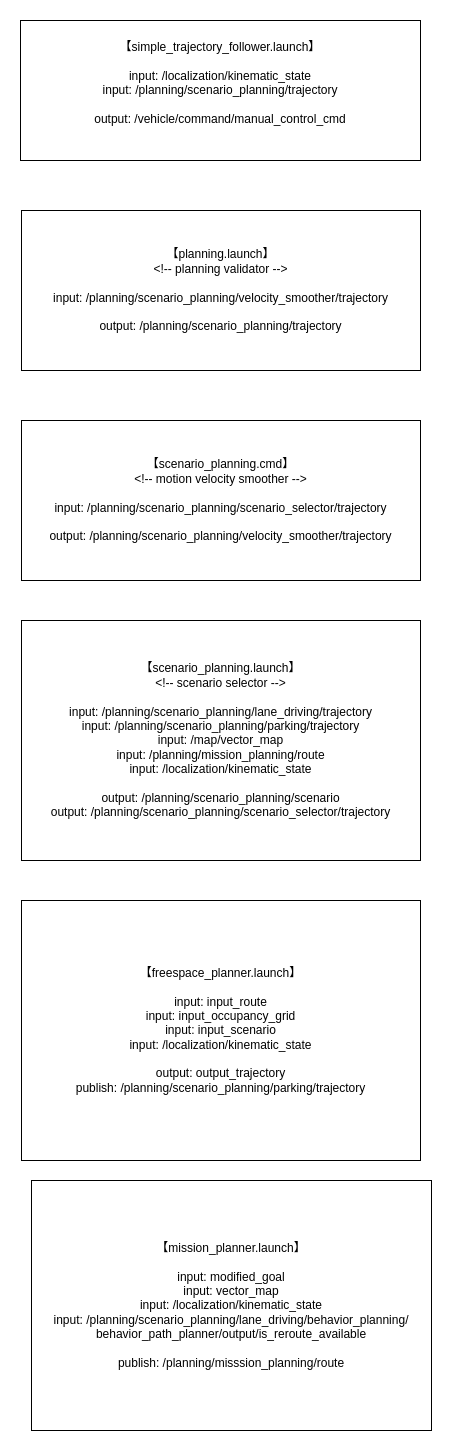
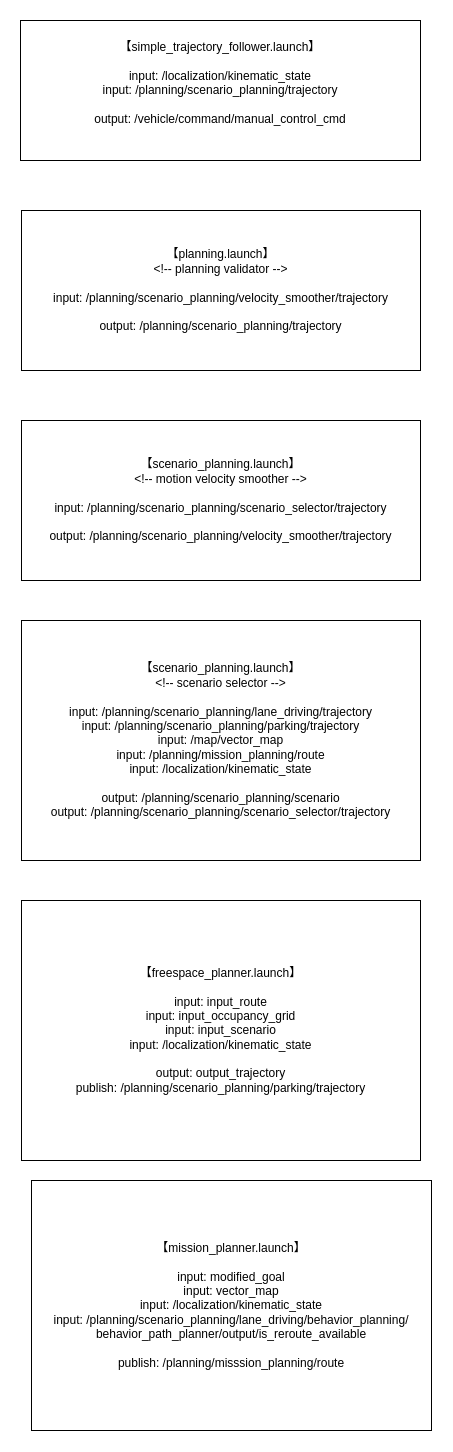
(221, 501) -> (221, 501)
